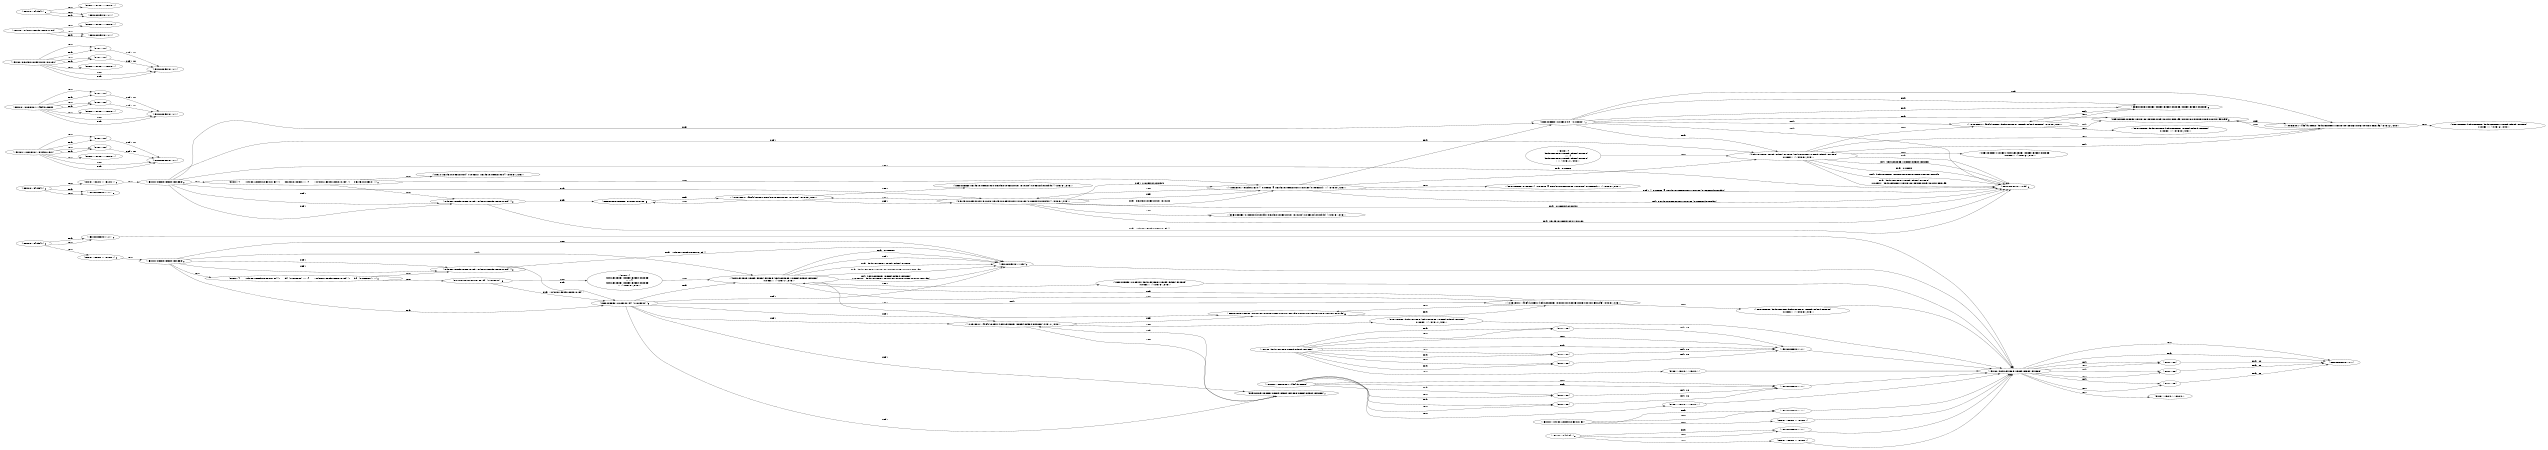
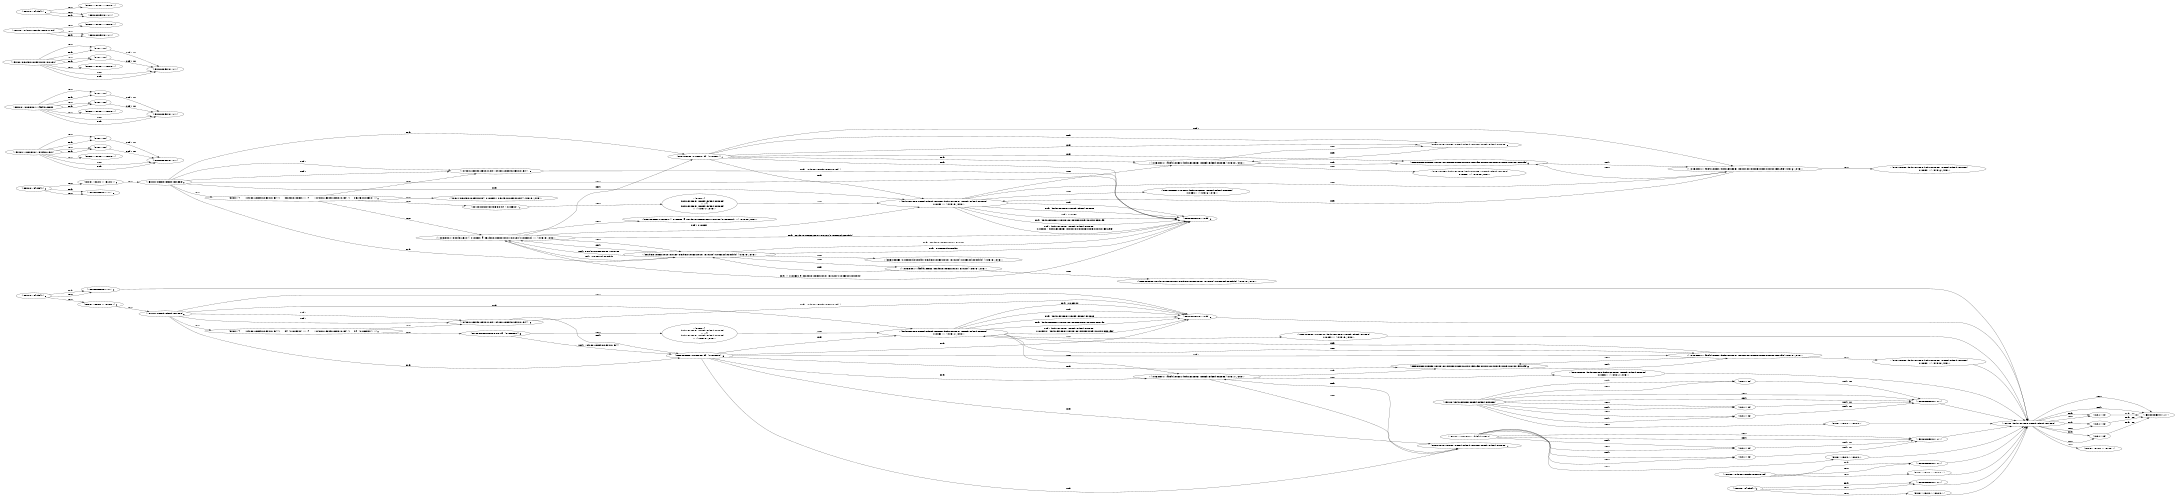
(625, 201) -> none
none -> (496, 207)
